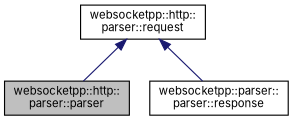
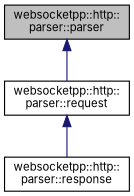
(101, 64) -> (67, 66)
(219, 98) -> (67, 174)
